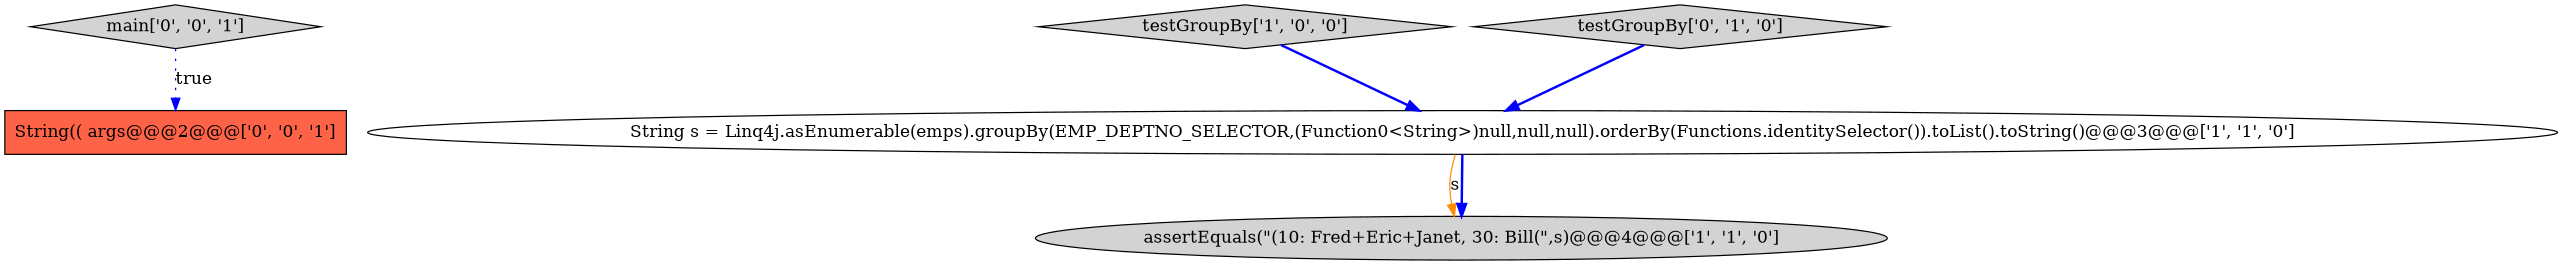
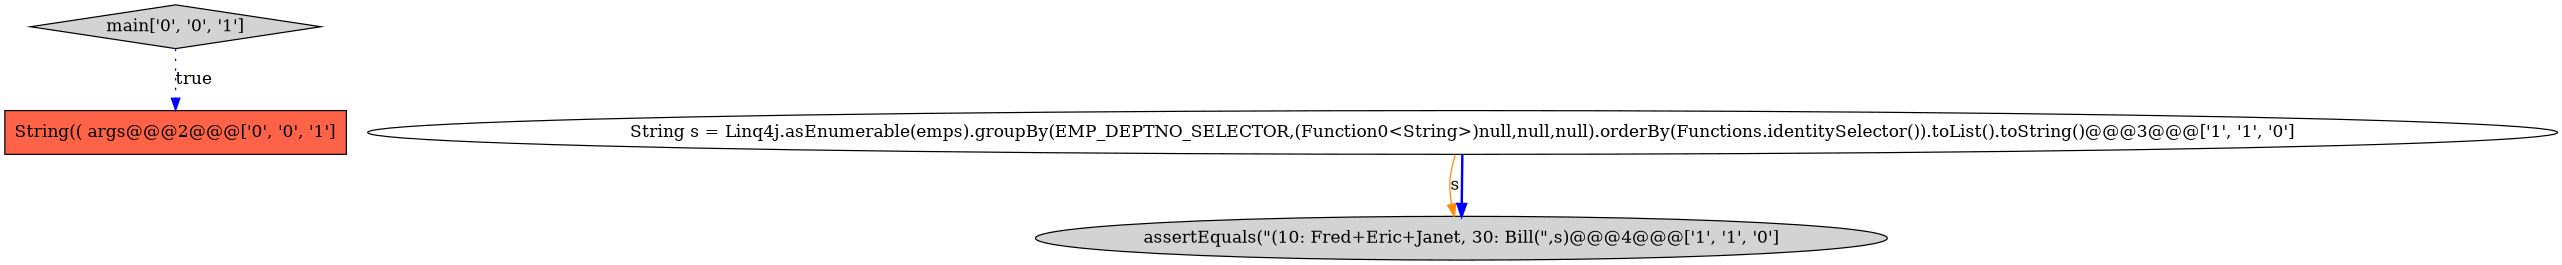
(1245, 27) -> none
(1680, 27) -> none
